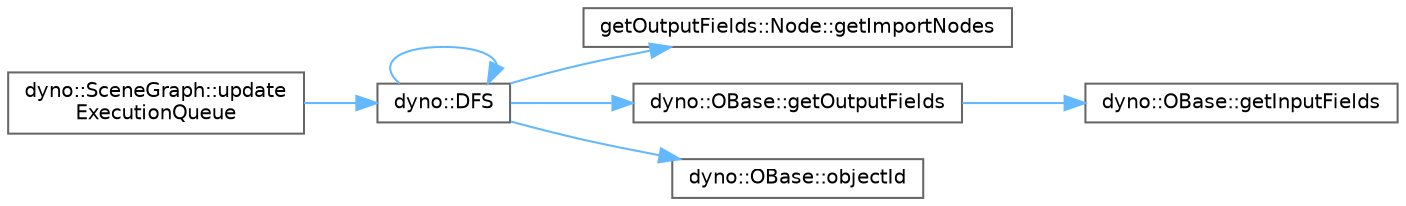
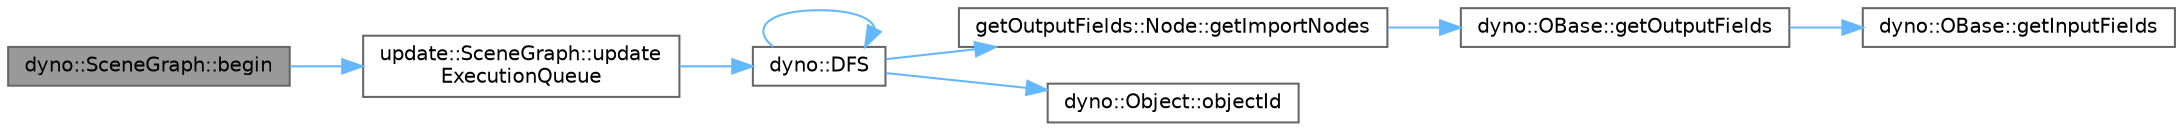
none -> (149, 66)
(156, 103) -> (521, 66)
(561, 103) -> (1414, 28)
(798, 179) -> (1173, 103)
